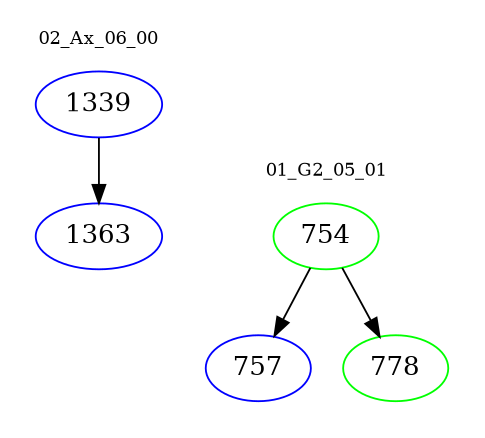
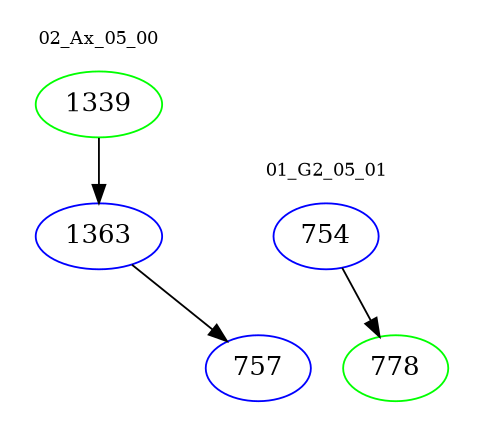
(99, 39) -> (99, 39)
(99, 104) -> (99, 104)
(326, 236) -> (326, 236)
(297, 294) -> (172, 297)
